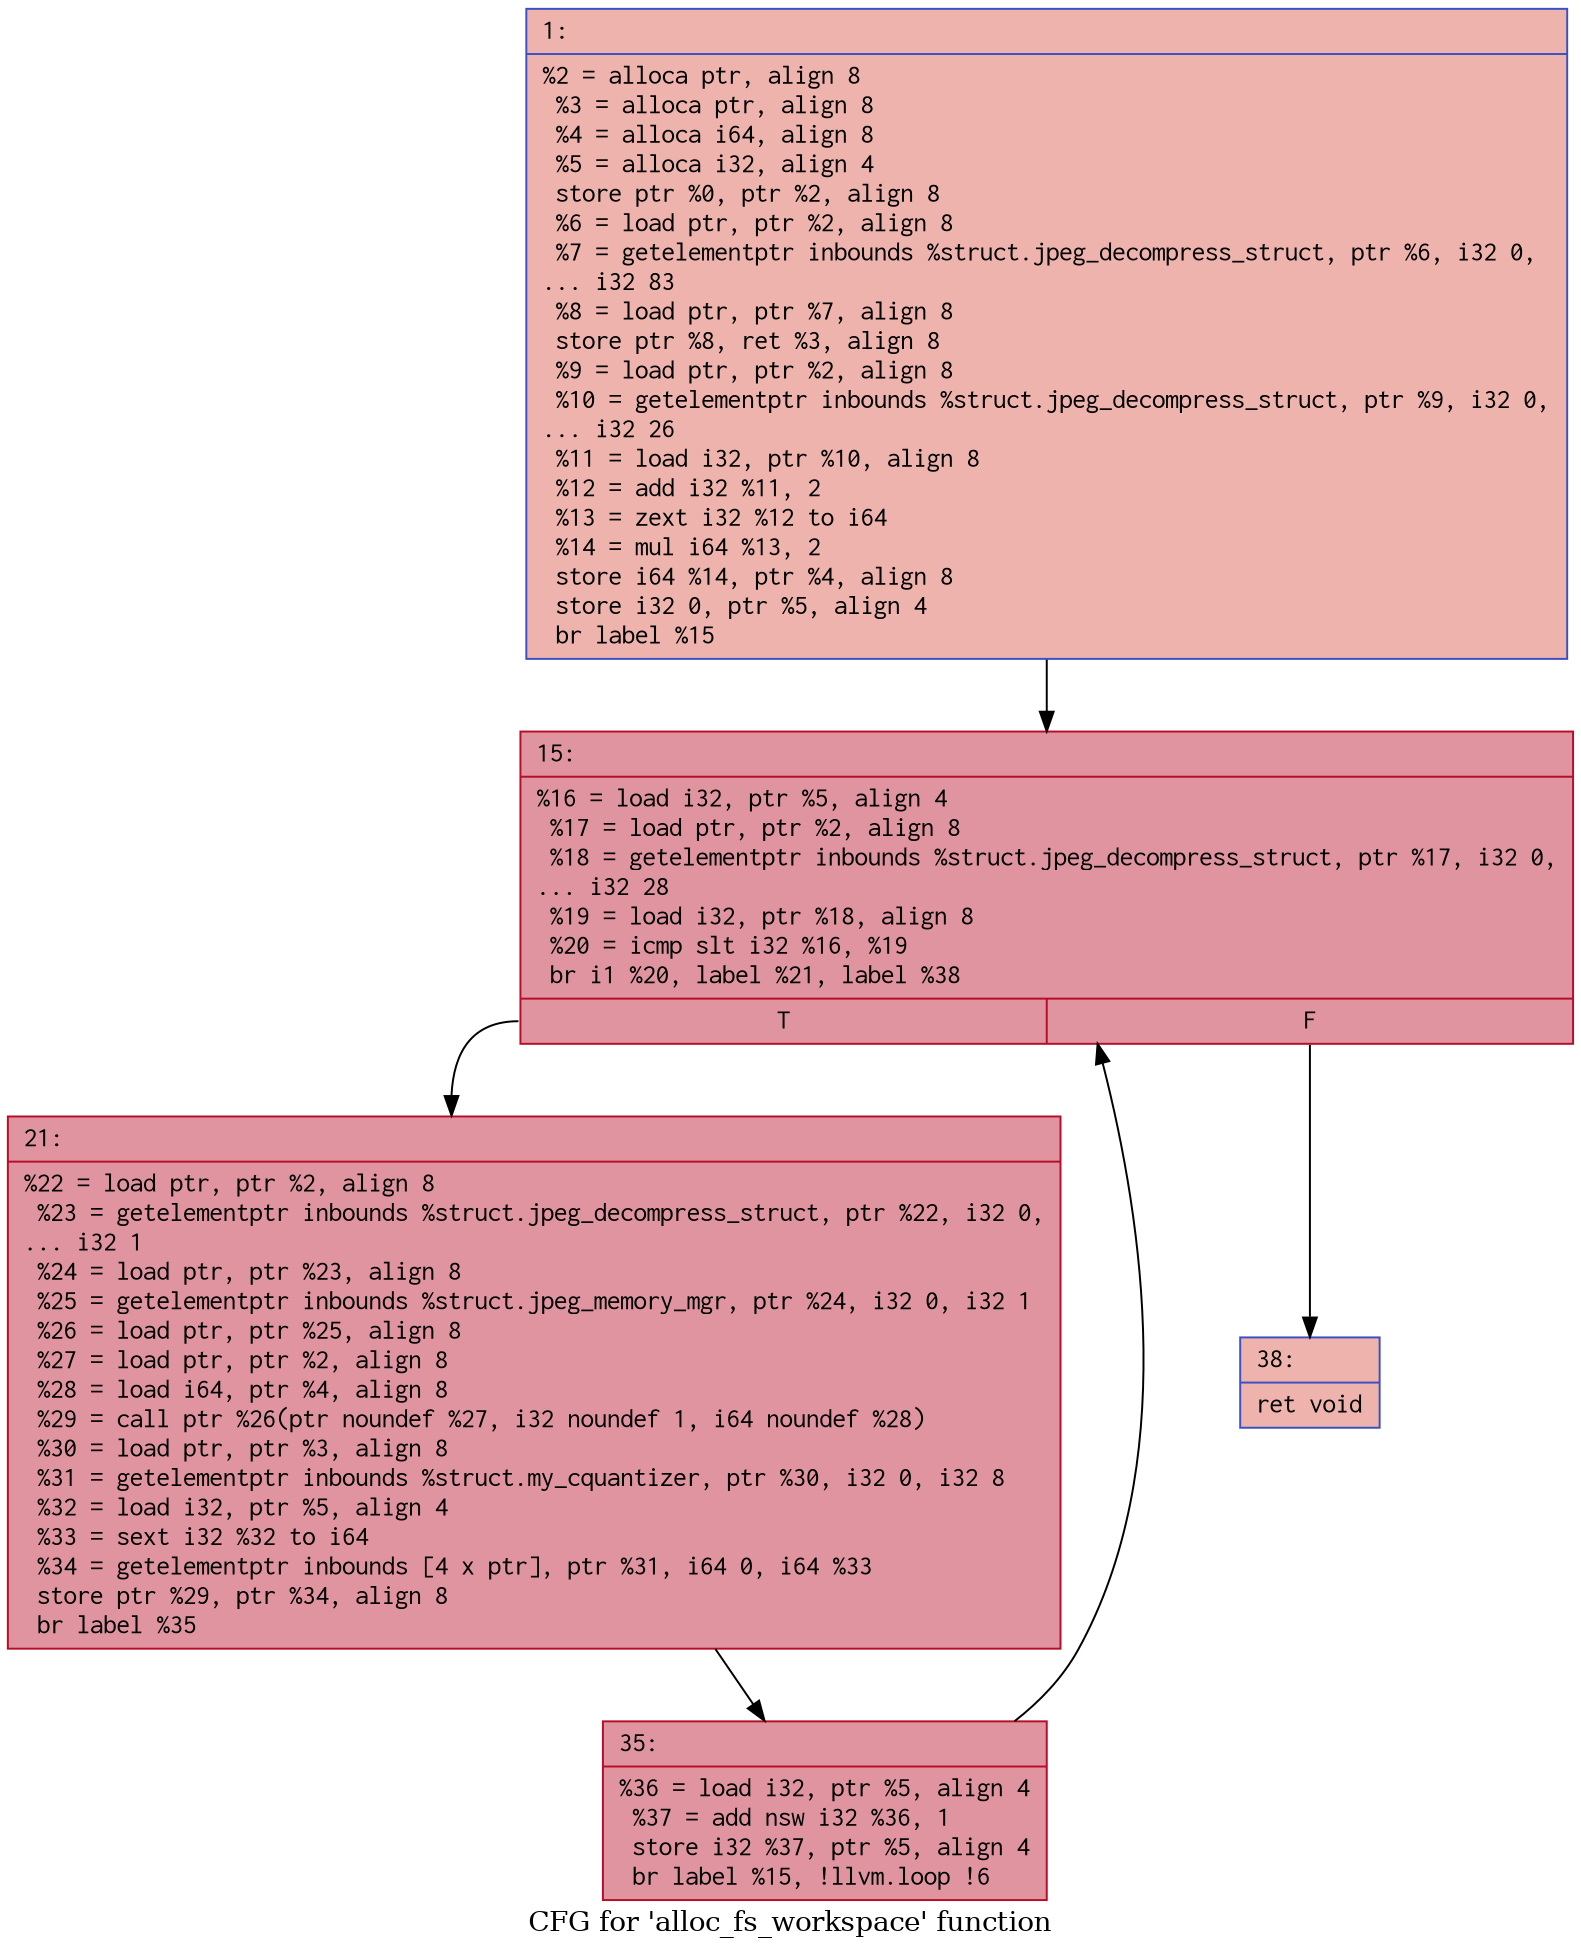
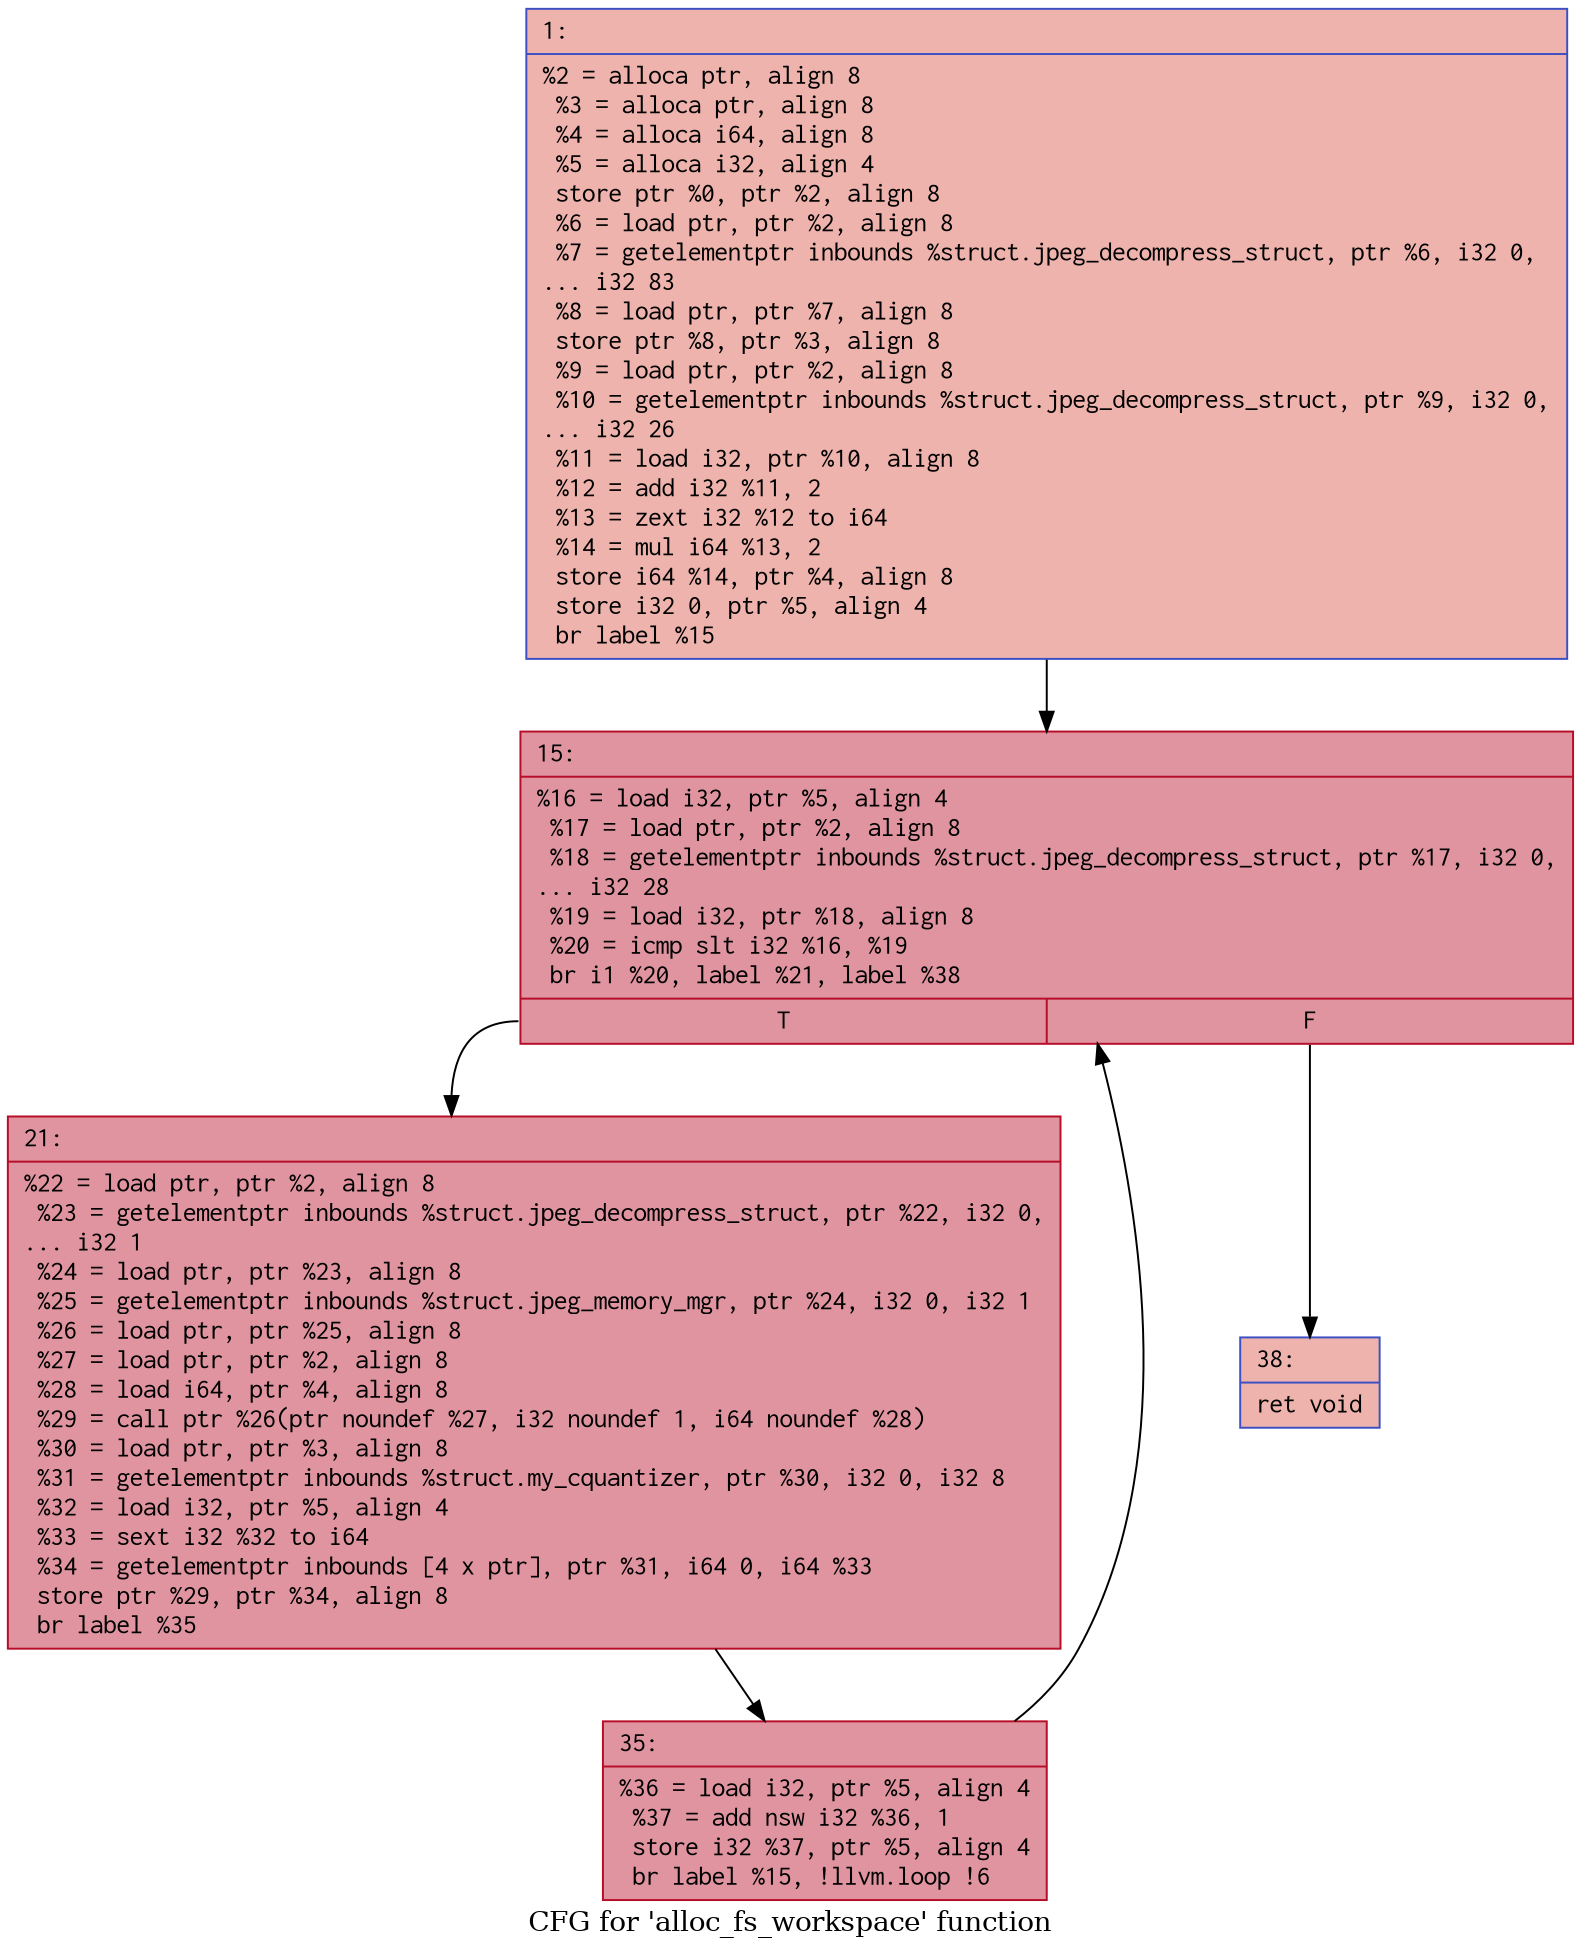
(741, 341) -> (741, 341)
